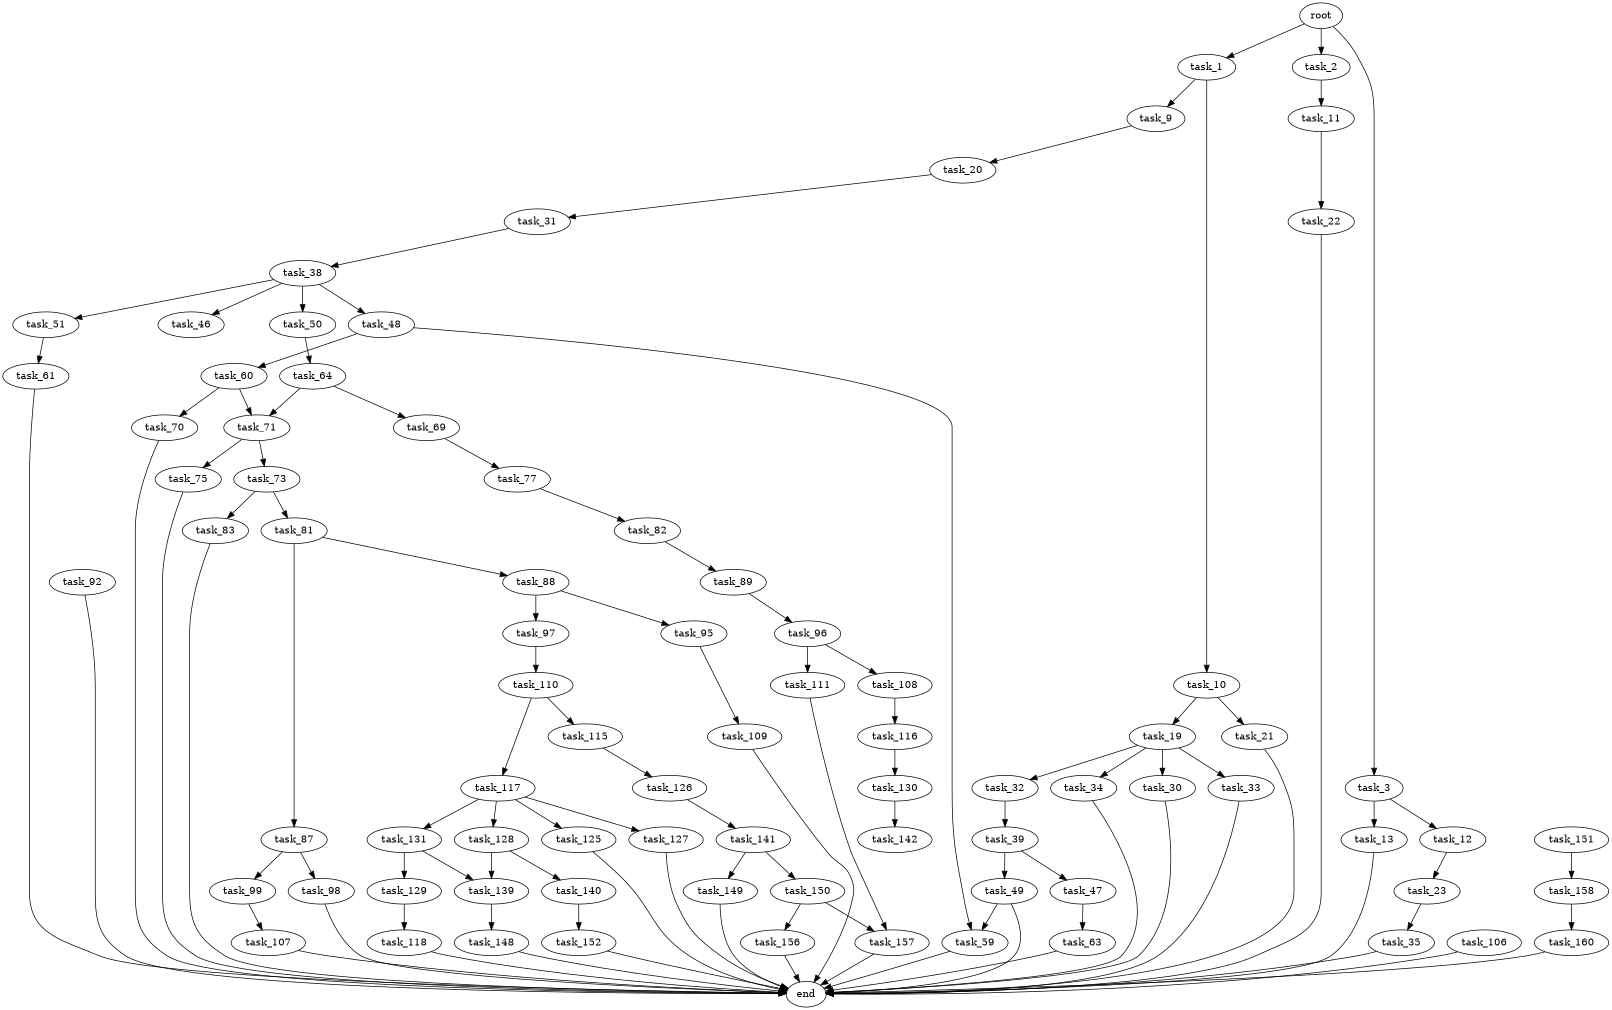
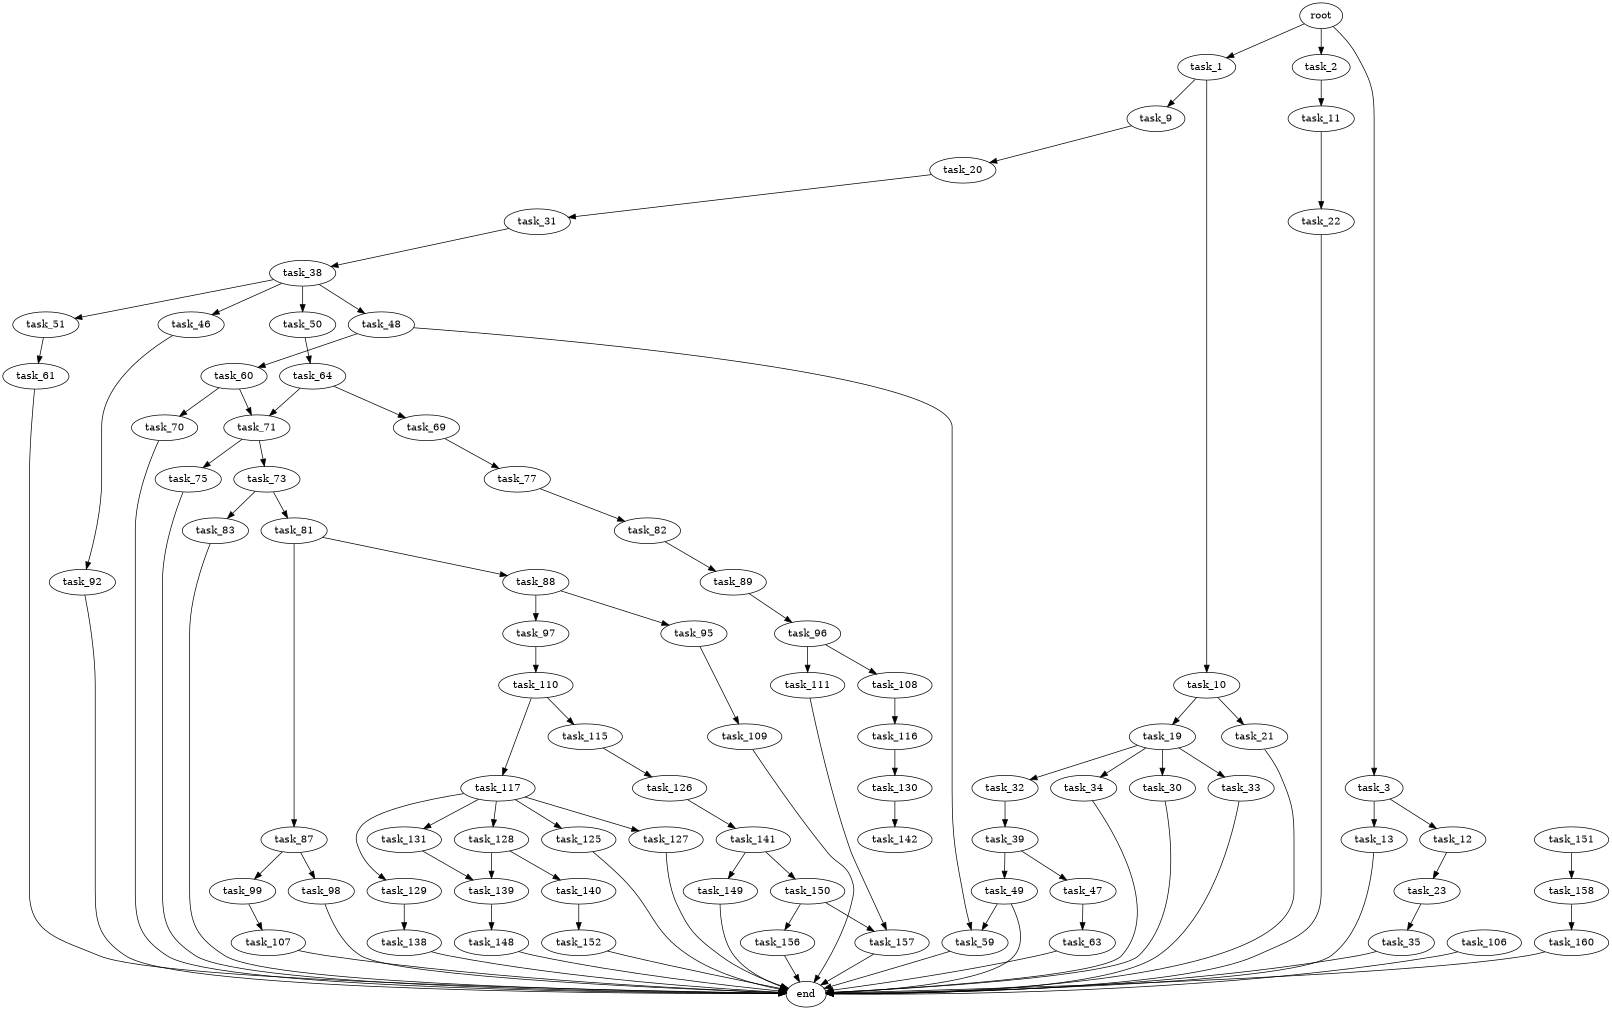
none -> (102, 435)
(404, 862) -> (383, 813)
(404, 943) -> (404, 943)
